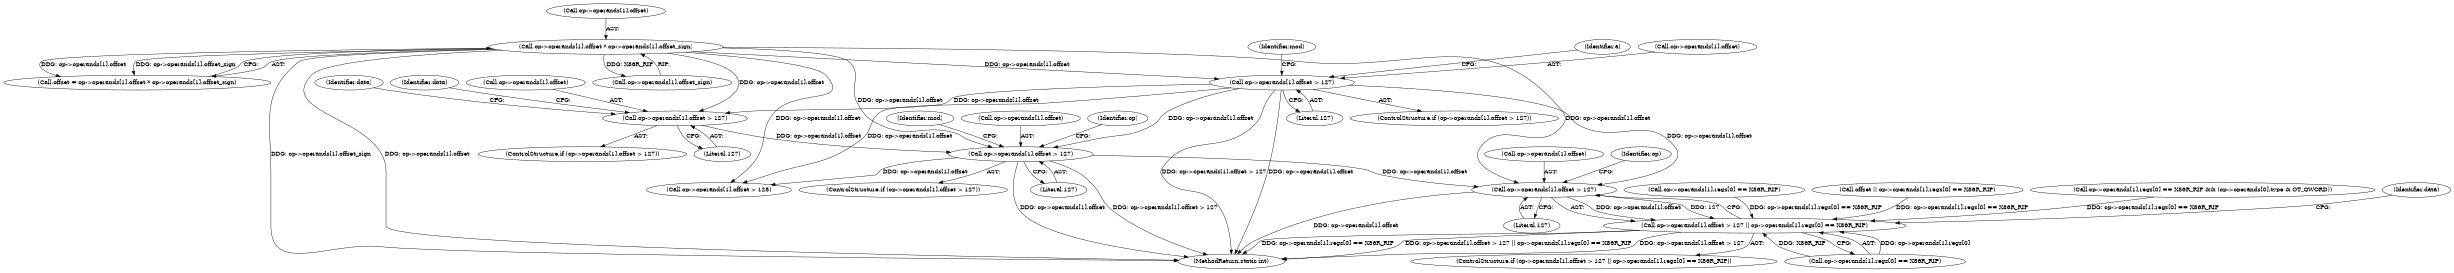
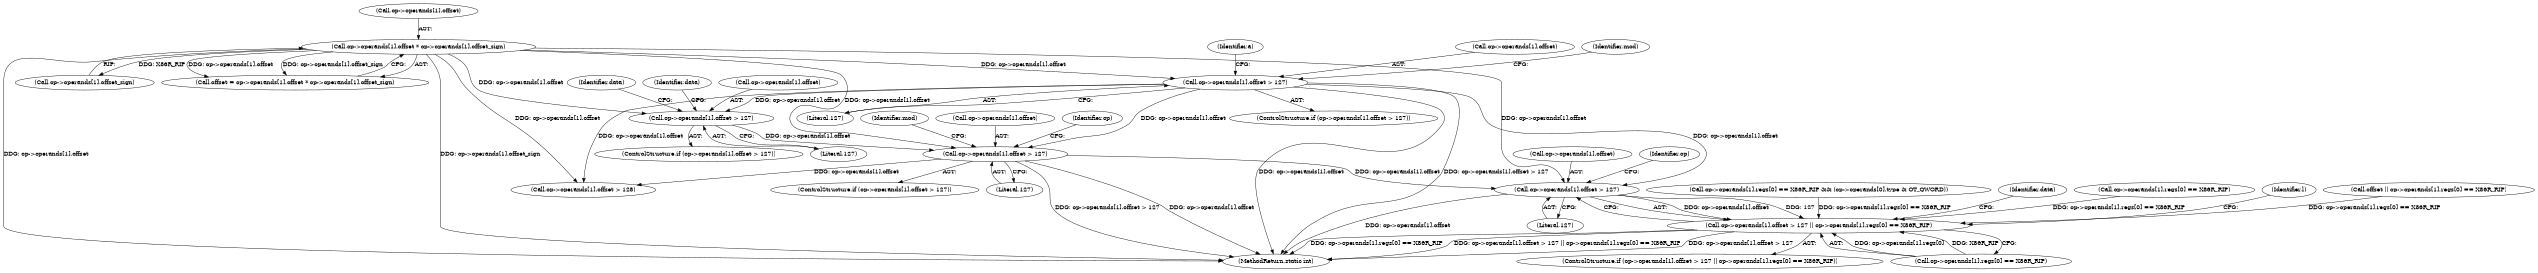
none -> (2289, 190)
